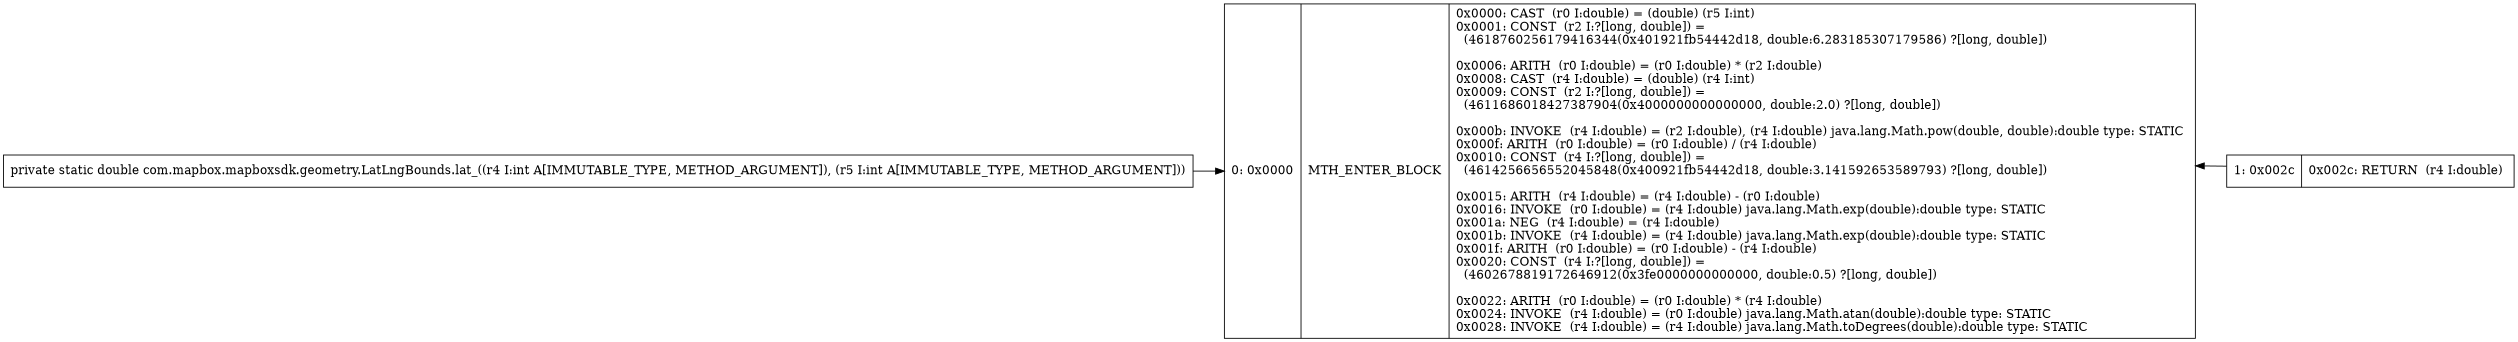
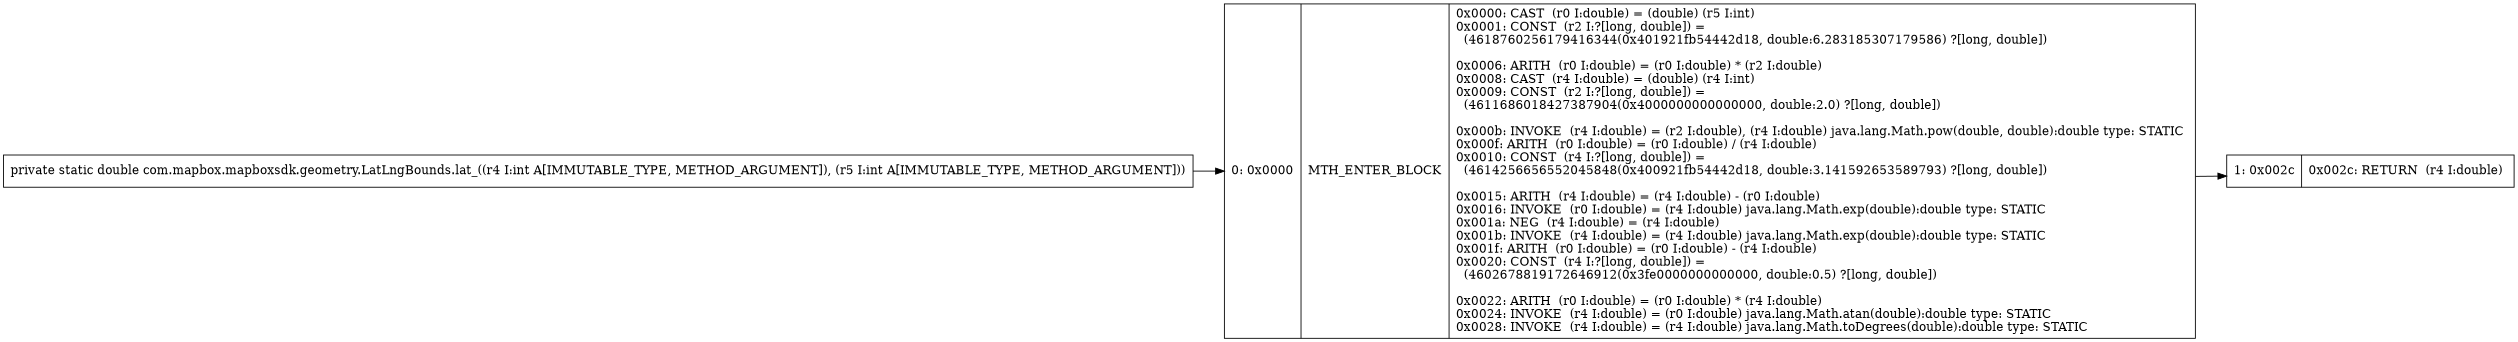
(2216, 166) -> (2207, 176)
